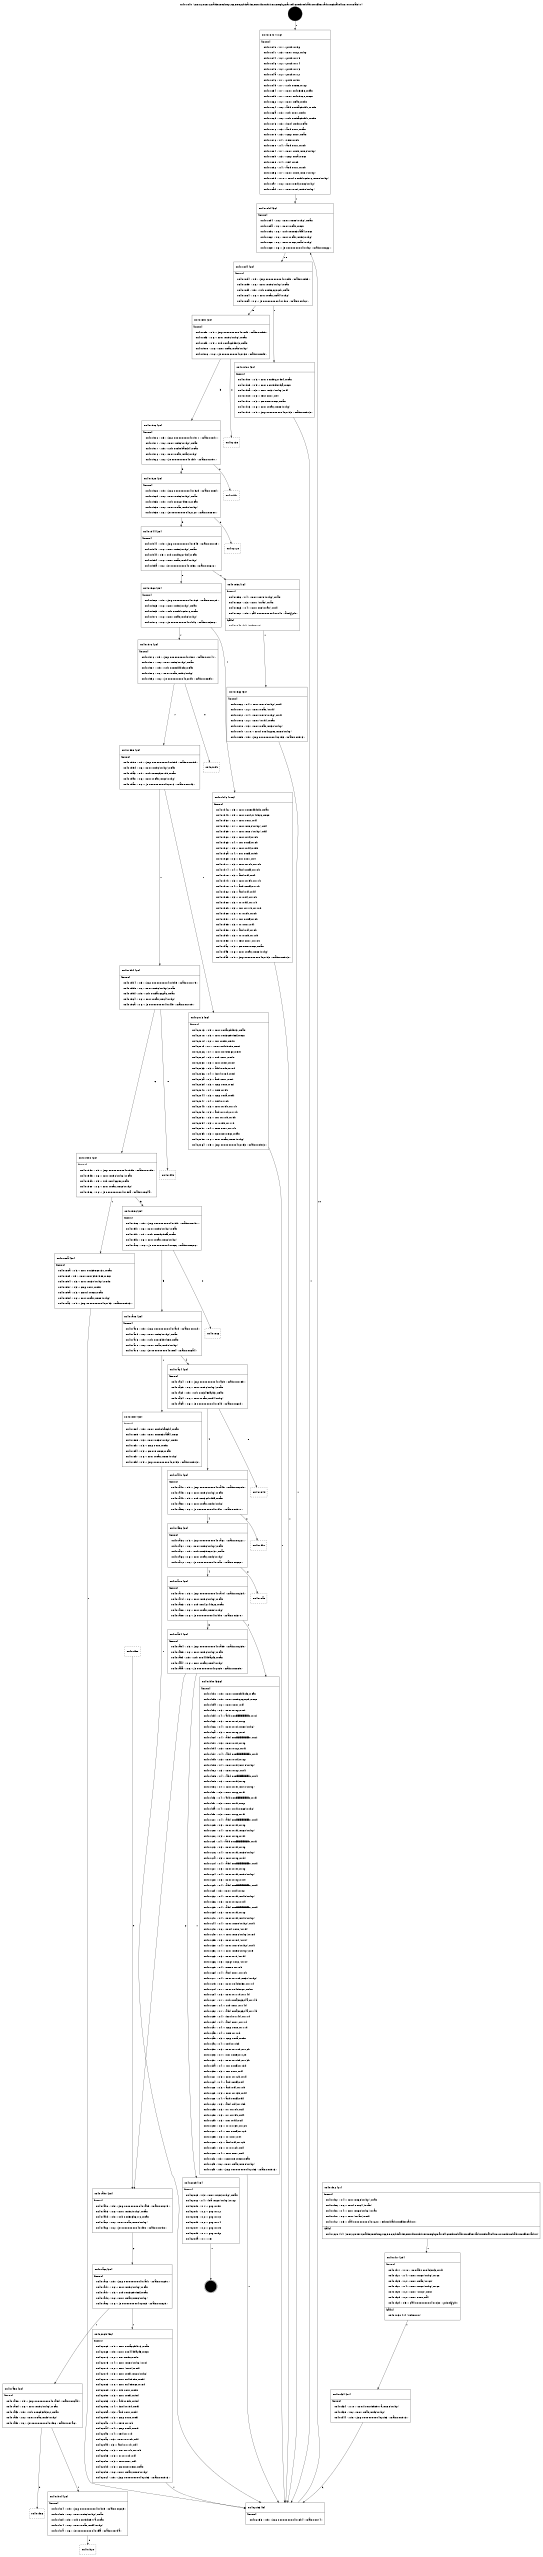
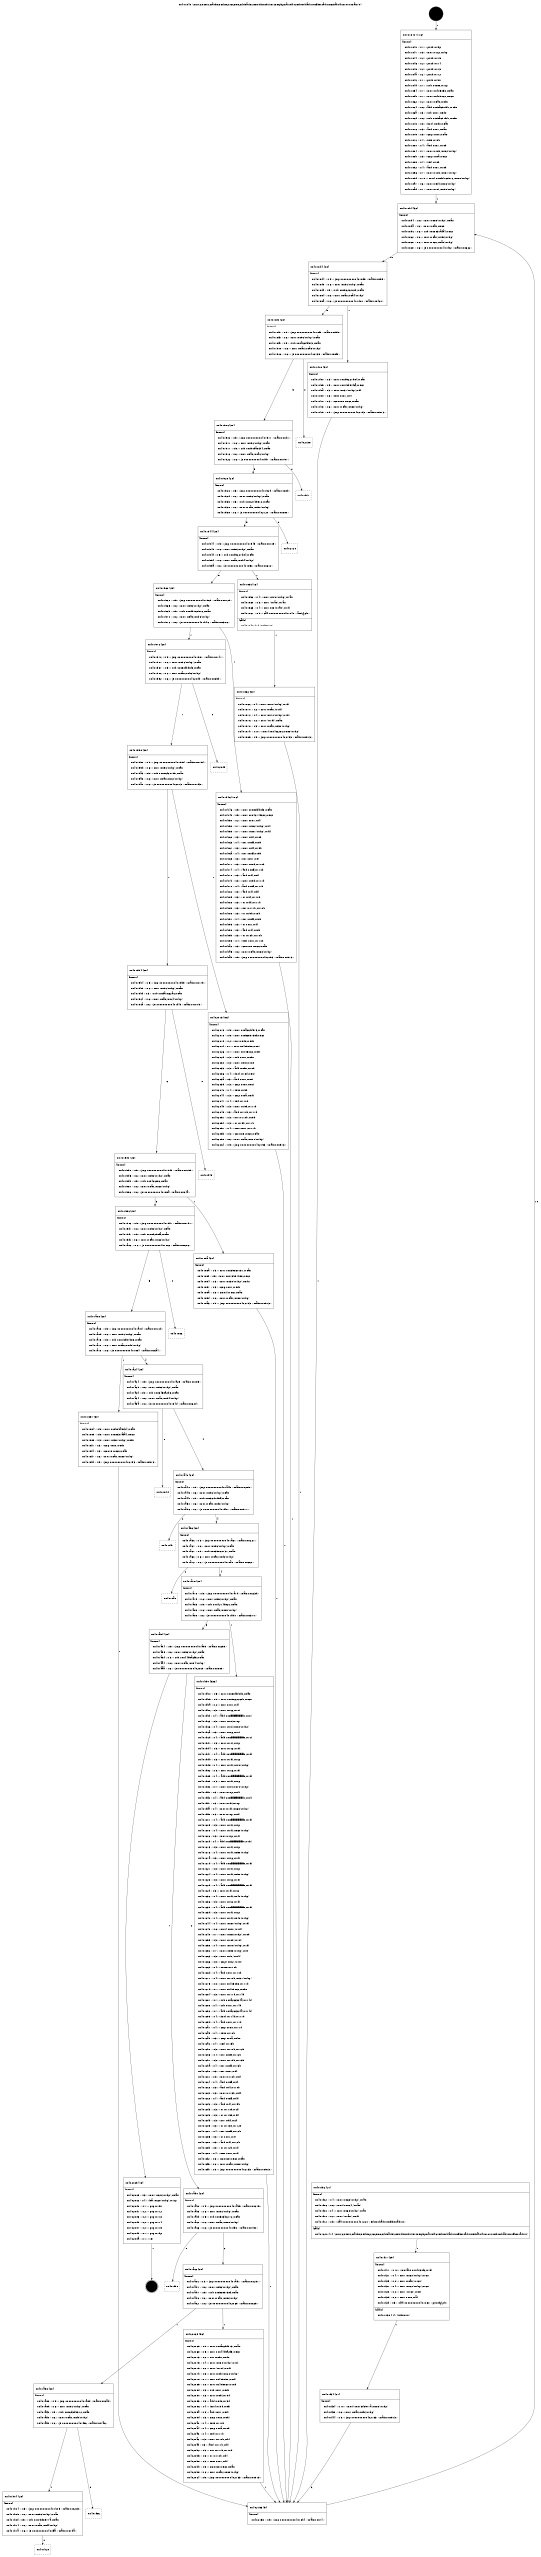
(132, 1922) -> (181, 2254)
